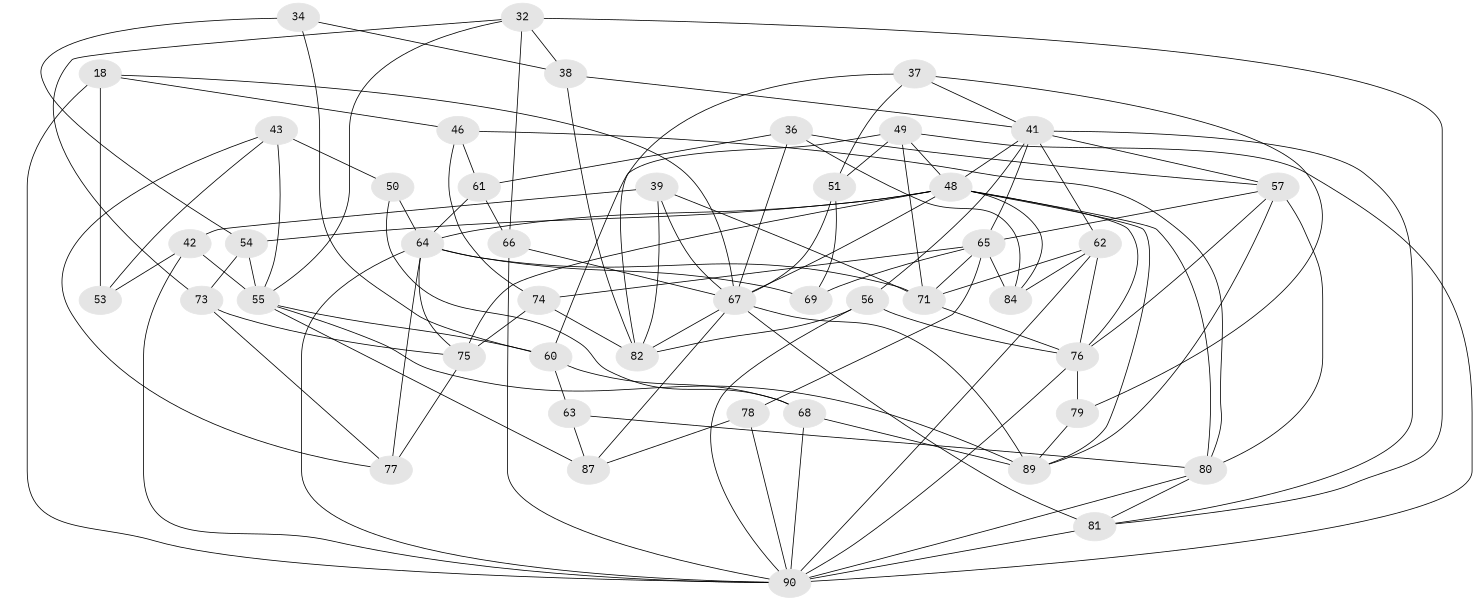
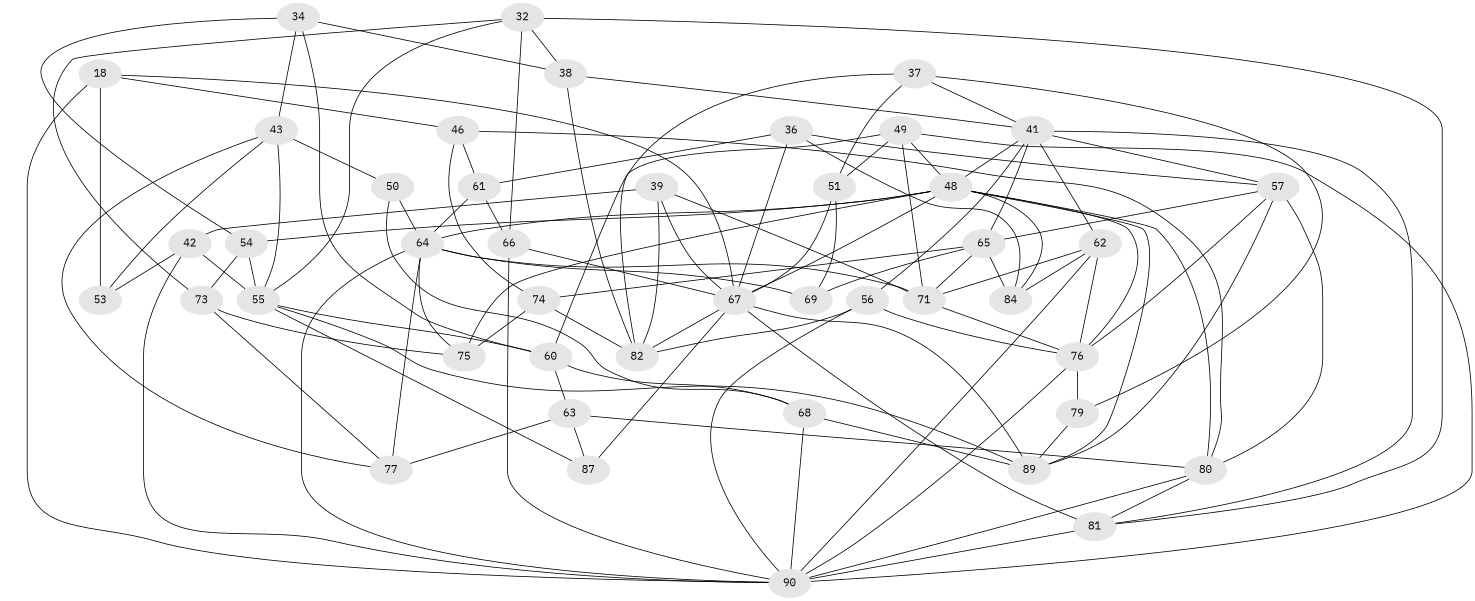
none -> (287, 74)
(428, 413) -> (480, 442)
(748, 413) -> none
